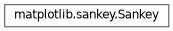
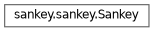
(87, 16) -> (77, 16)
